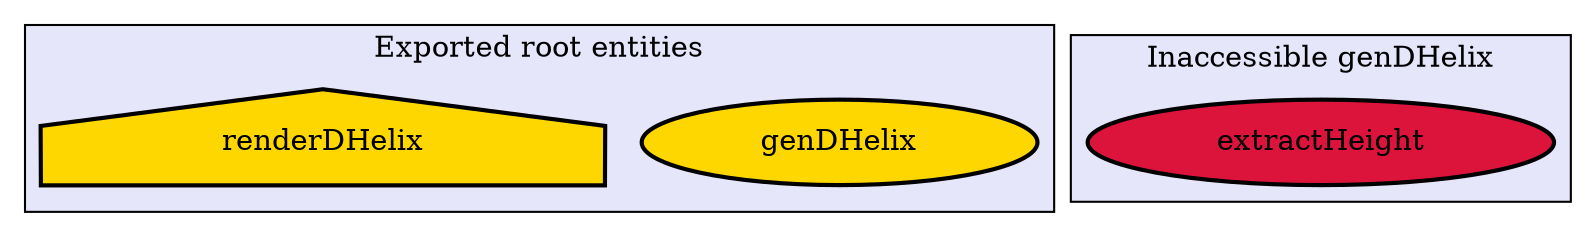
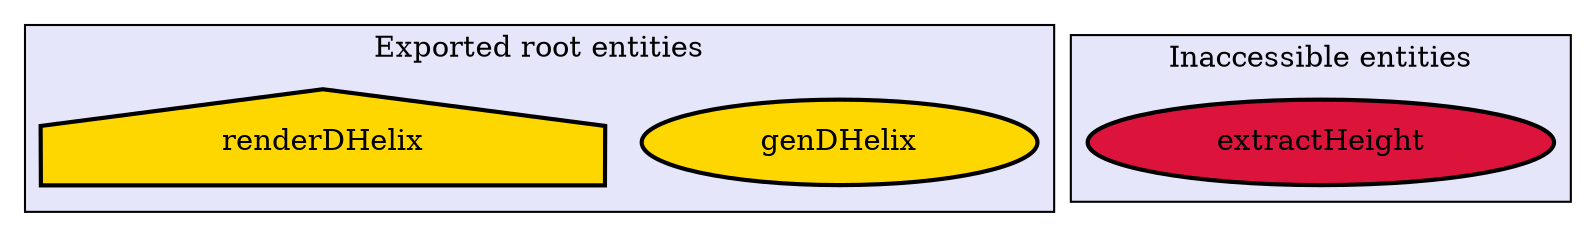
(1321, 59) -> (1321, 59)
